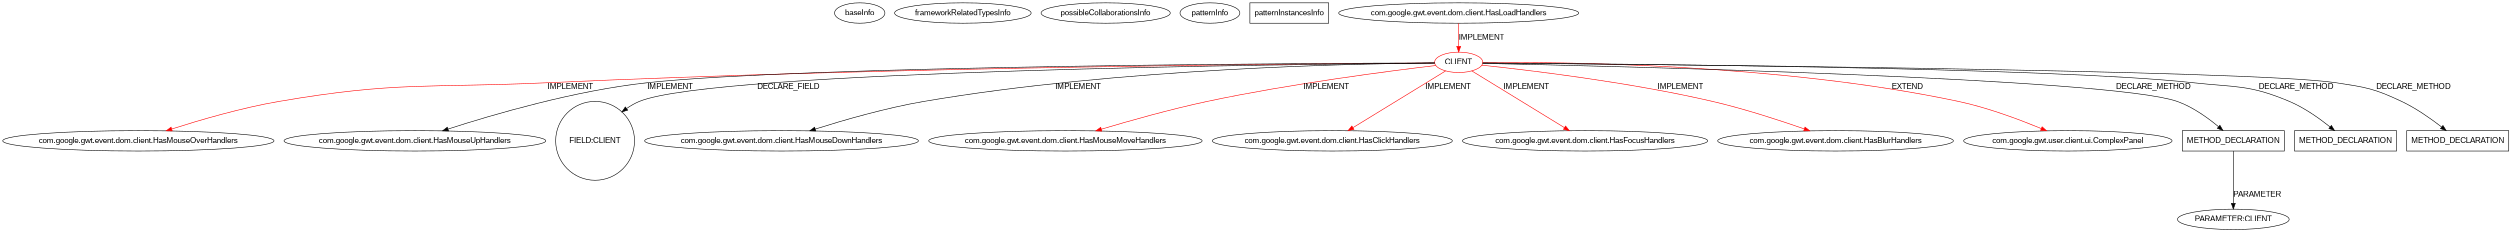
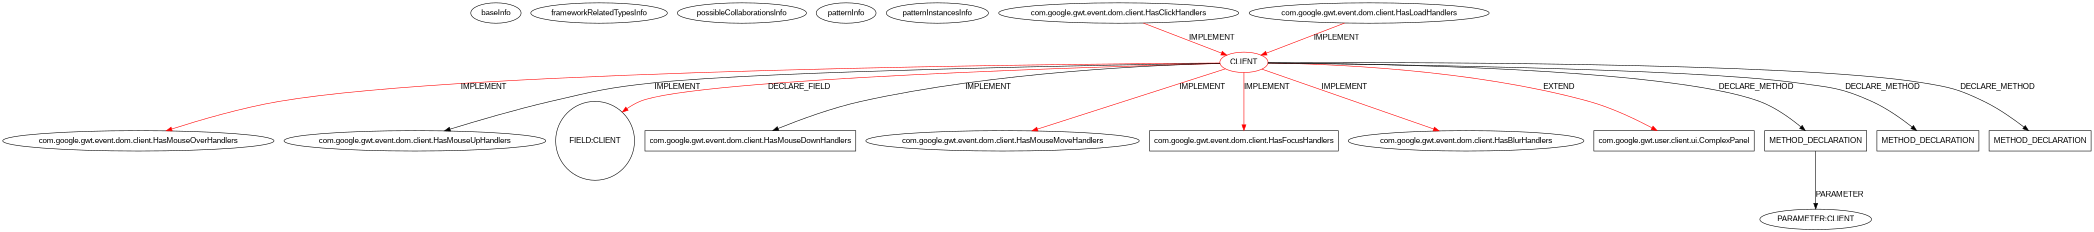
(1289, 13) -> (937, 13)
(968, 73) -> (922, 74)
(1399, 99) -> (1182, 38)
(782, 141) -> (750, 141)
(1585, 141) -> (1244, 141)
(2068, 141) -> (1674, 141)
